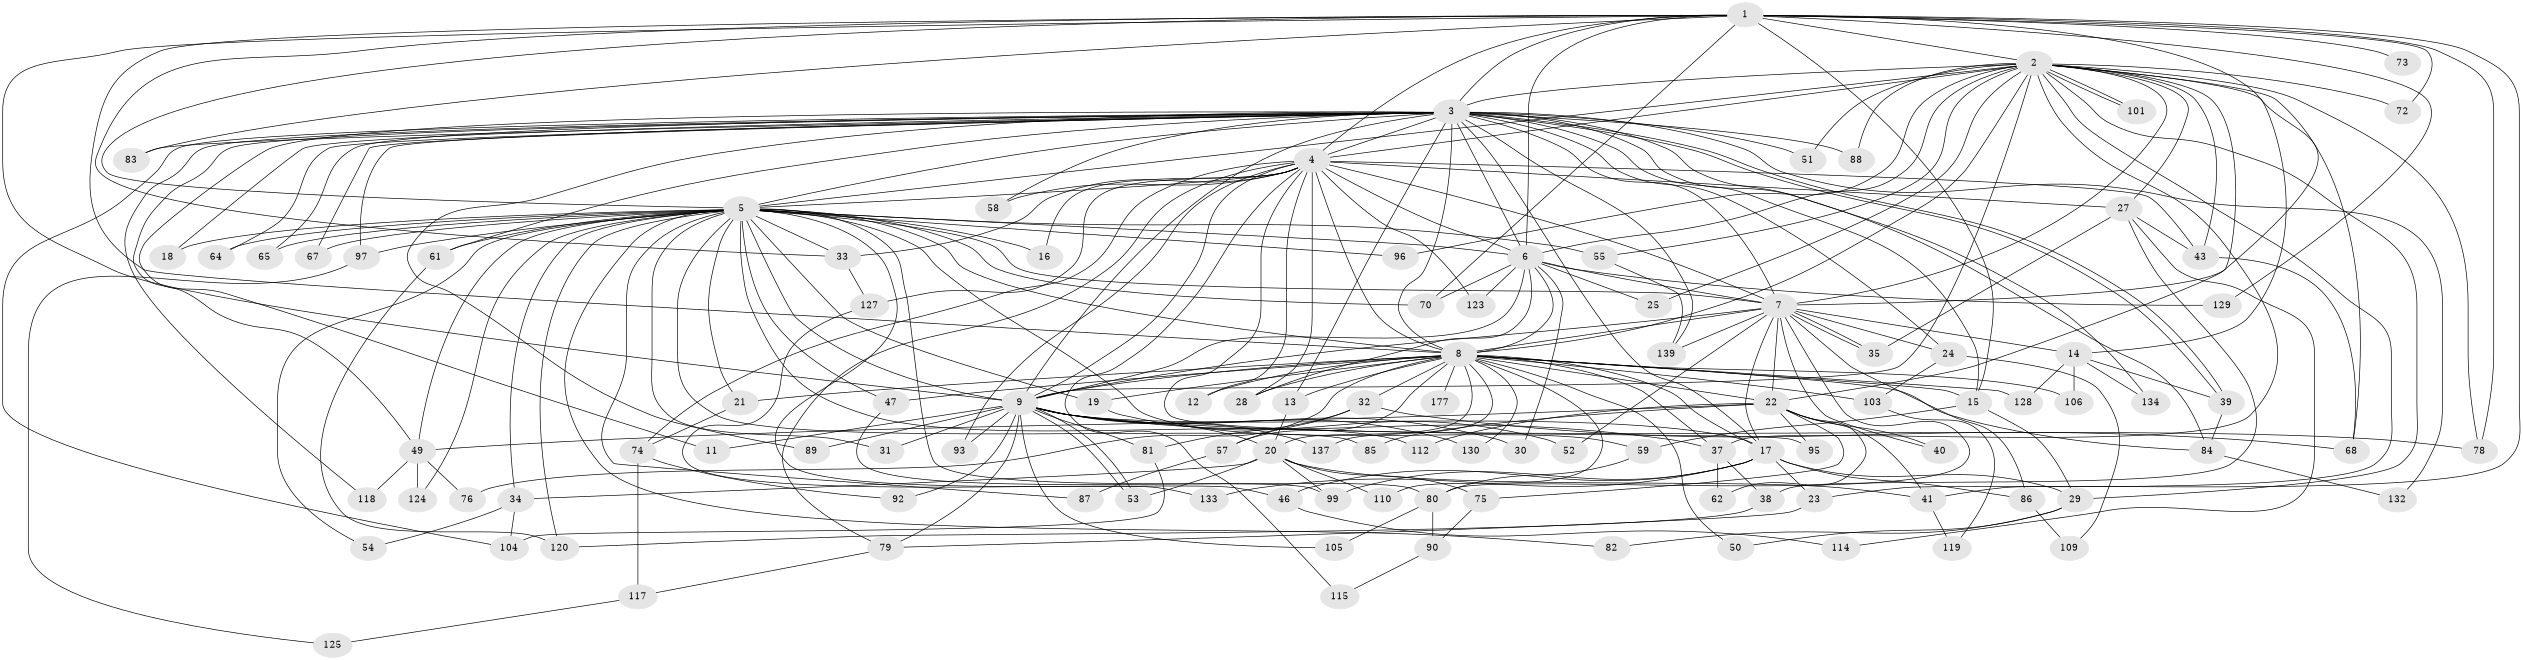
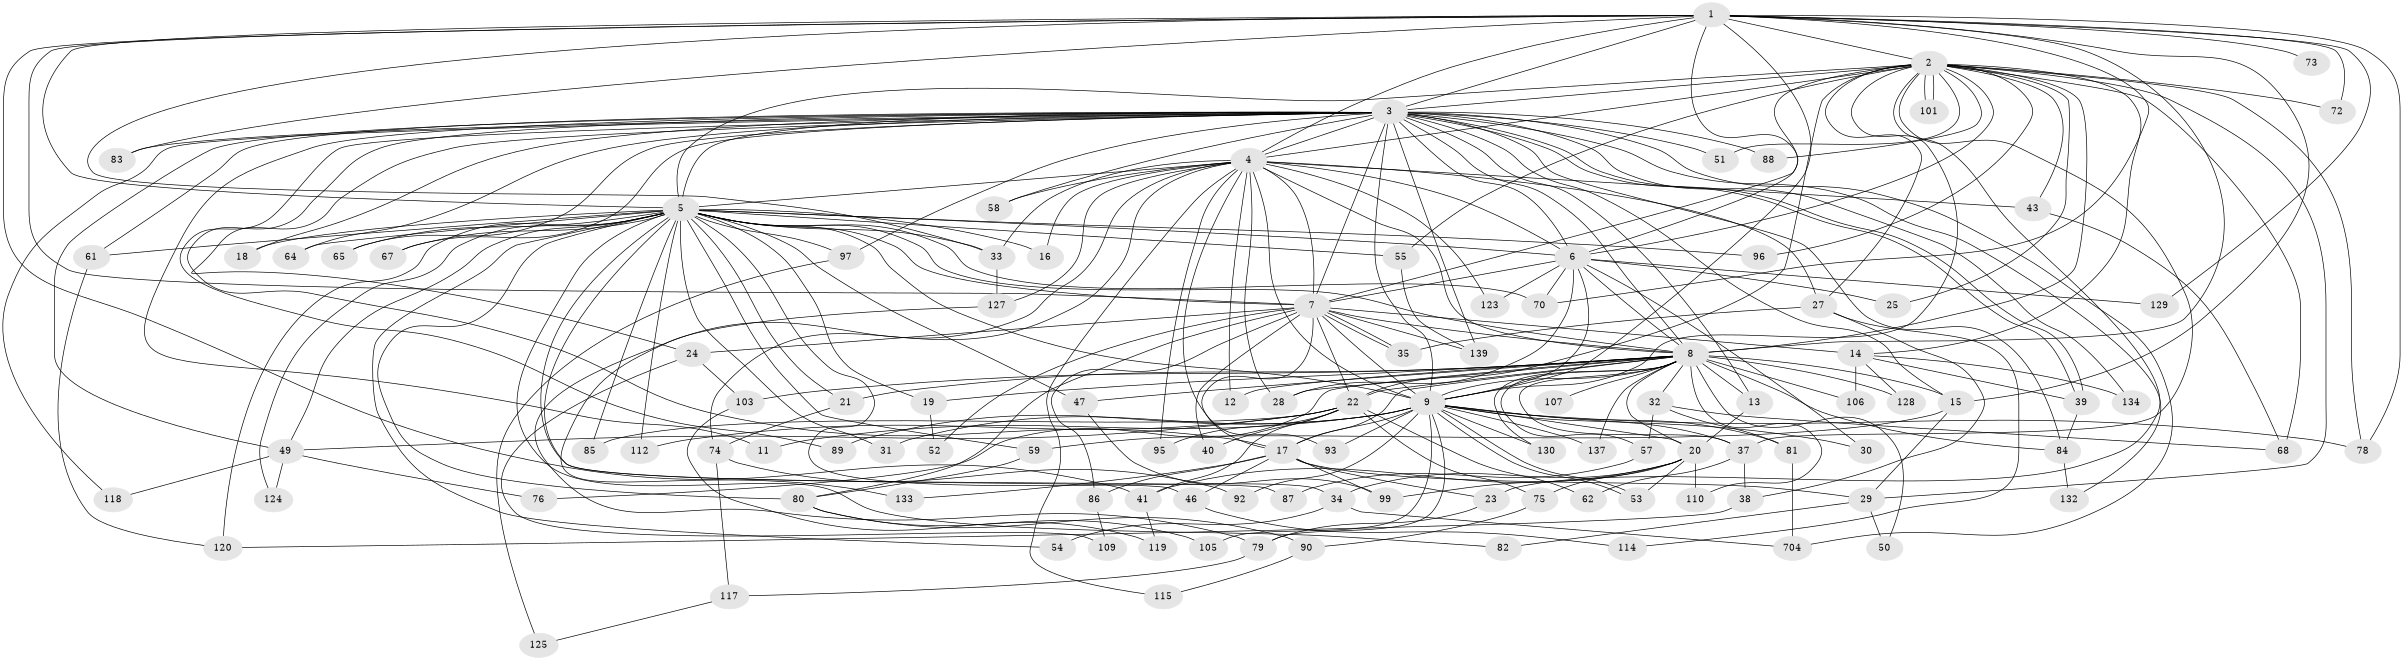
(2162, 233) -> none
(1440, 403) -> (1554, 403)
(509, 548) -> (1792, 548)
